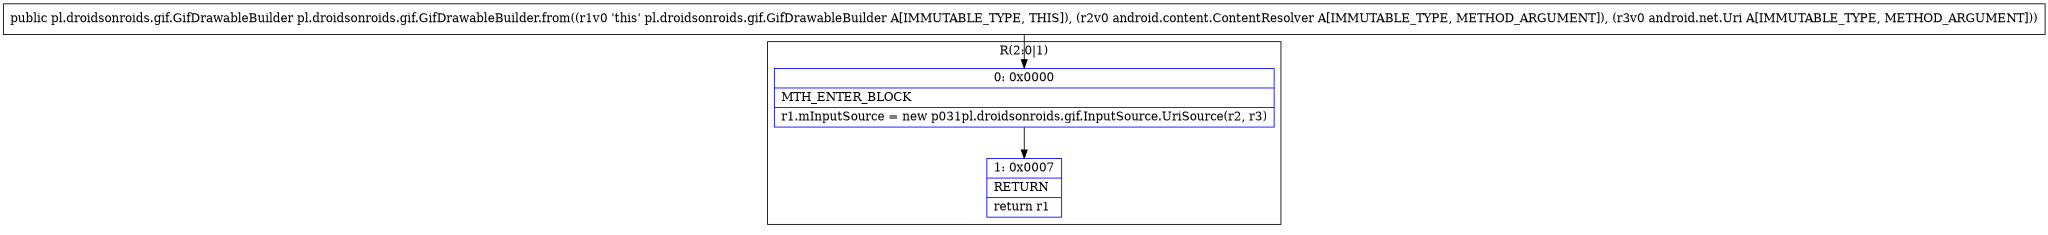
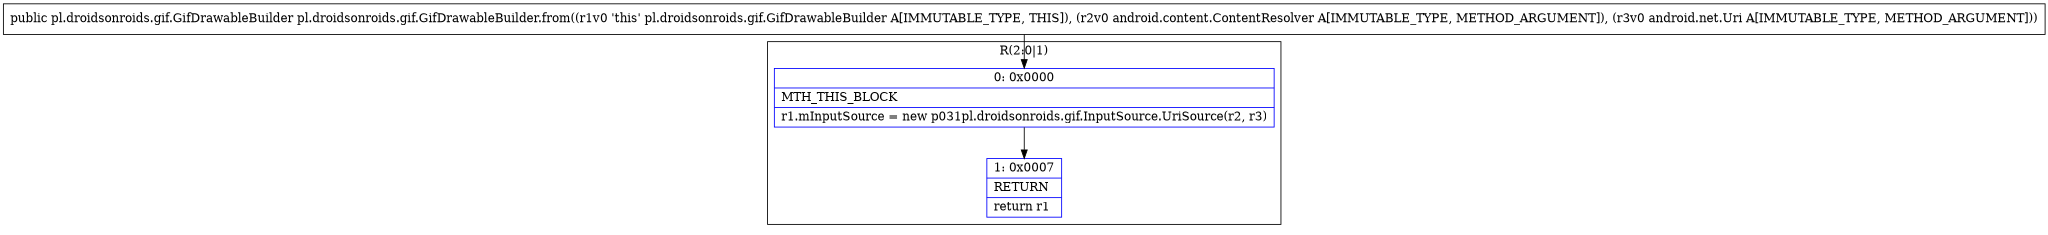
(847, 97) -> (839, 97)
